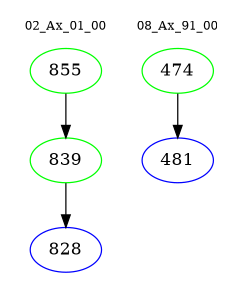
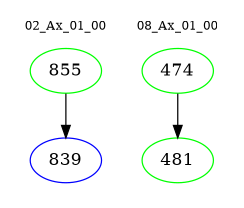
(178, 27) -> (178, 27)
(66, 160) -> (66, 160)
(178, 160) -> (178, 160)
(66, 250) -> none
